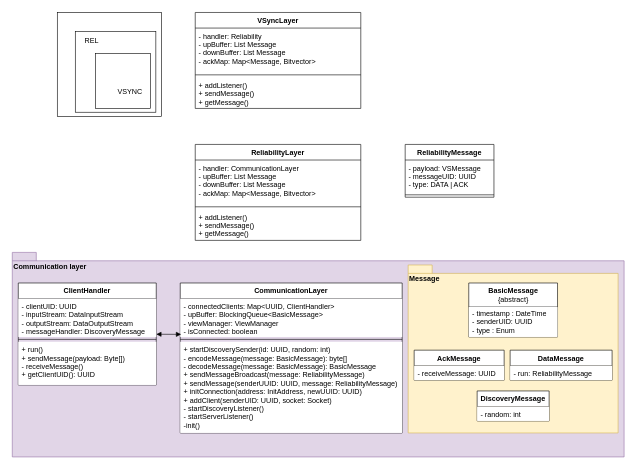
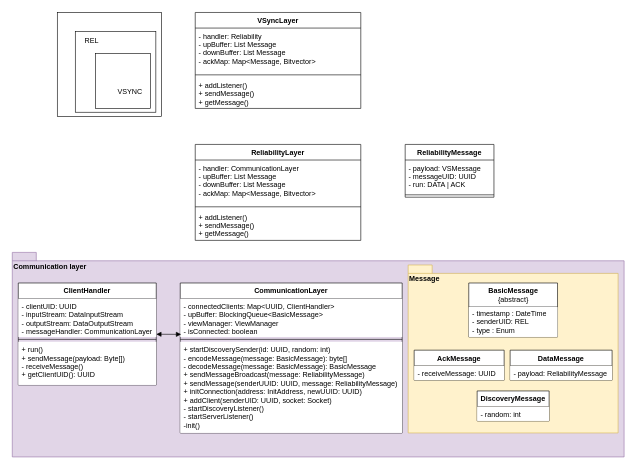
(445, 168) -> (445, 168)
(51, 307) -> (51, 307)
(511, 322) -> (511, 322)
(557, 374) -> (565, 374)
